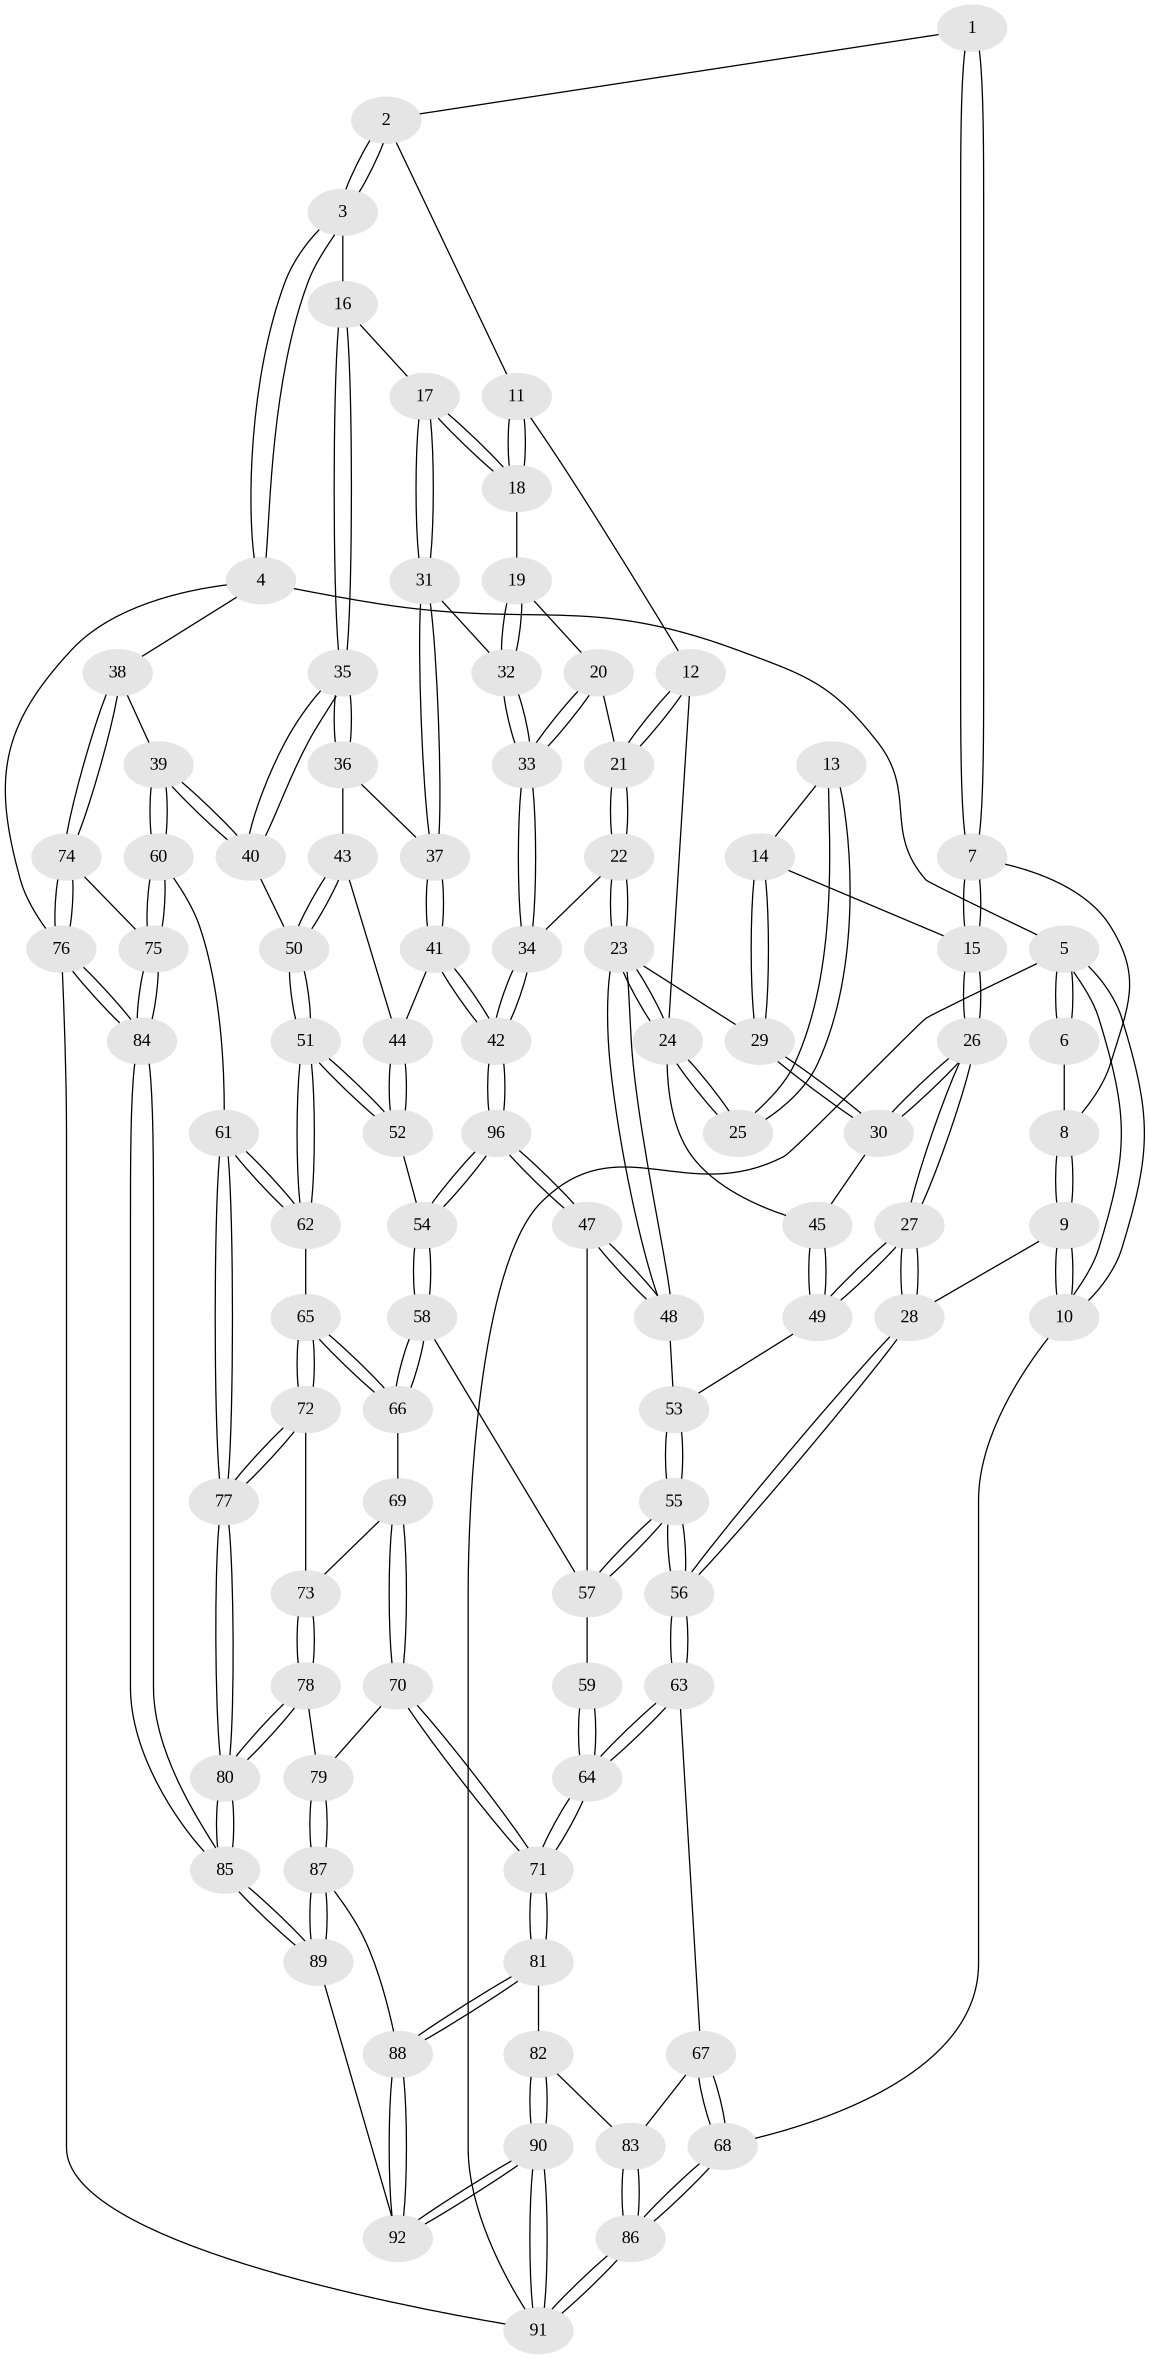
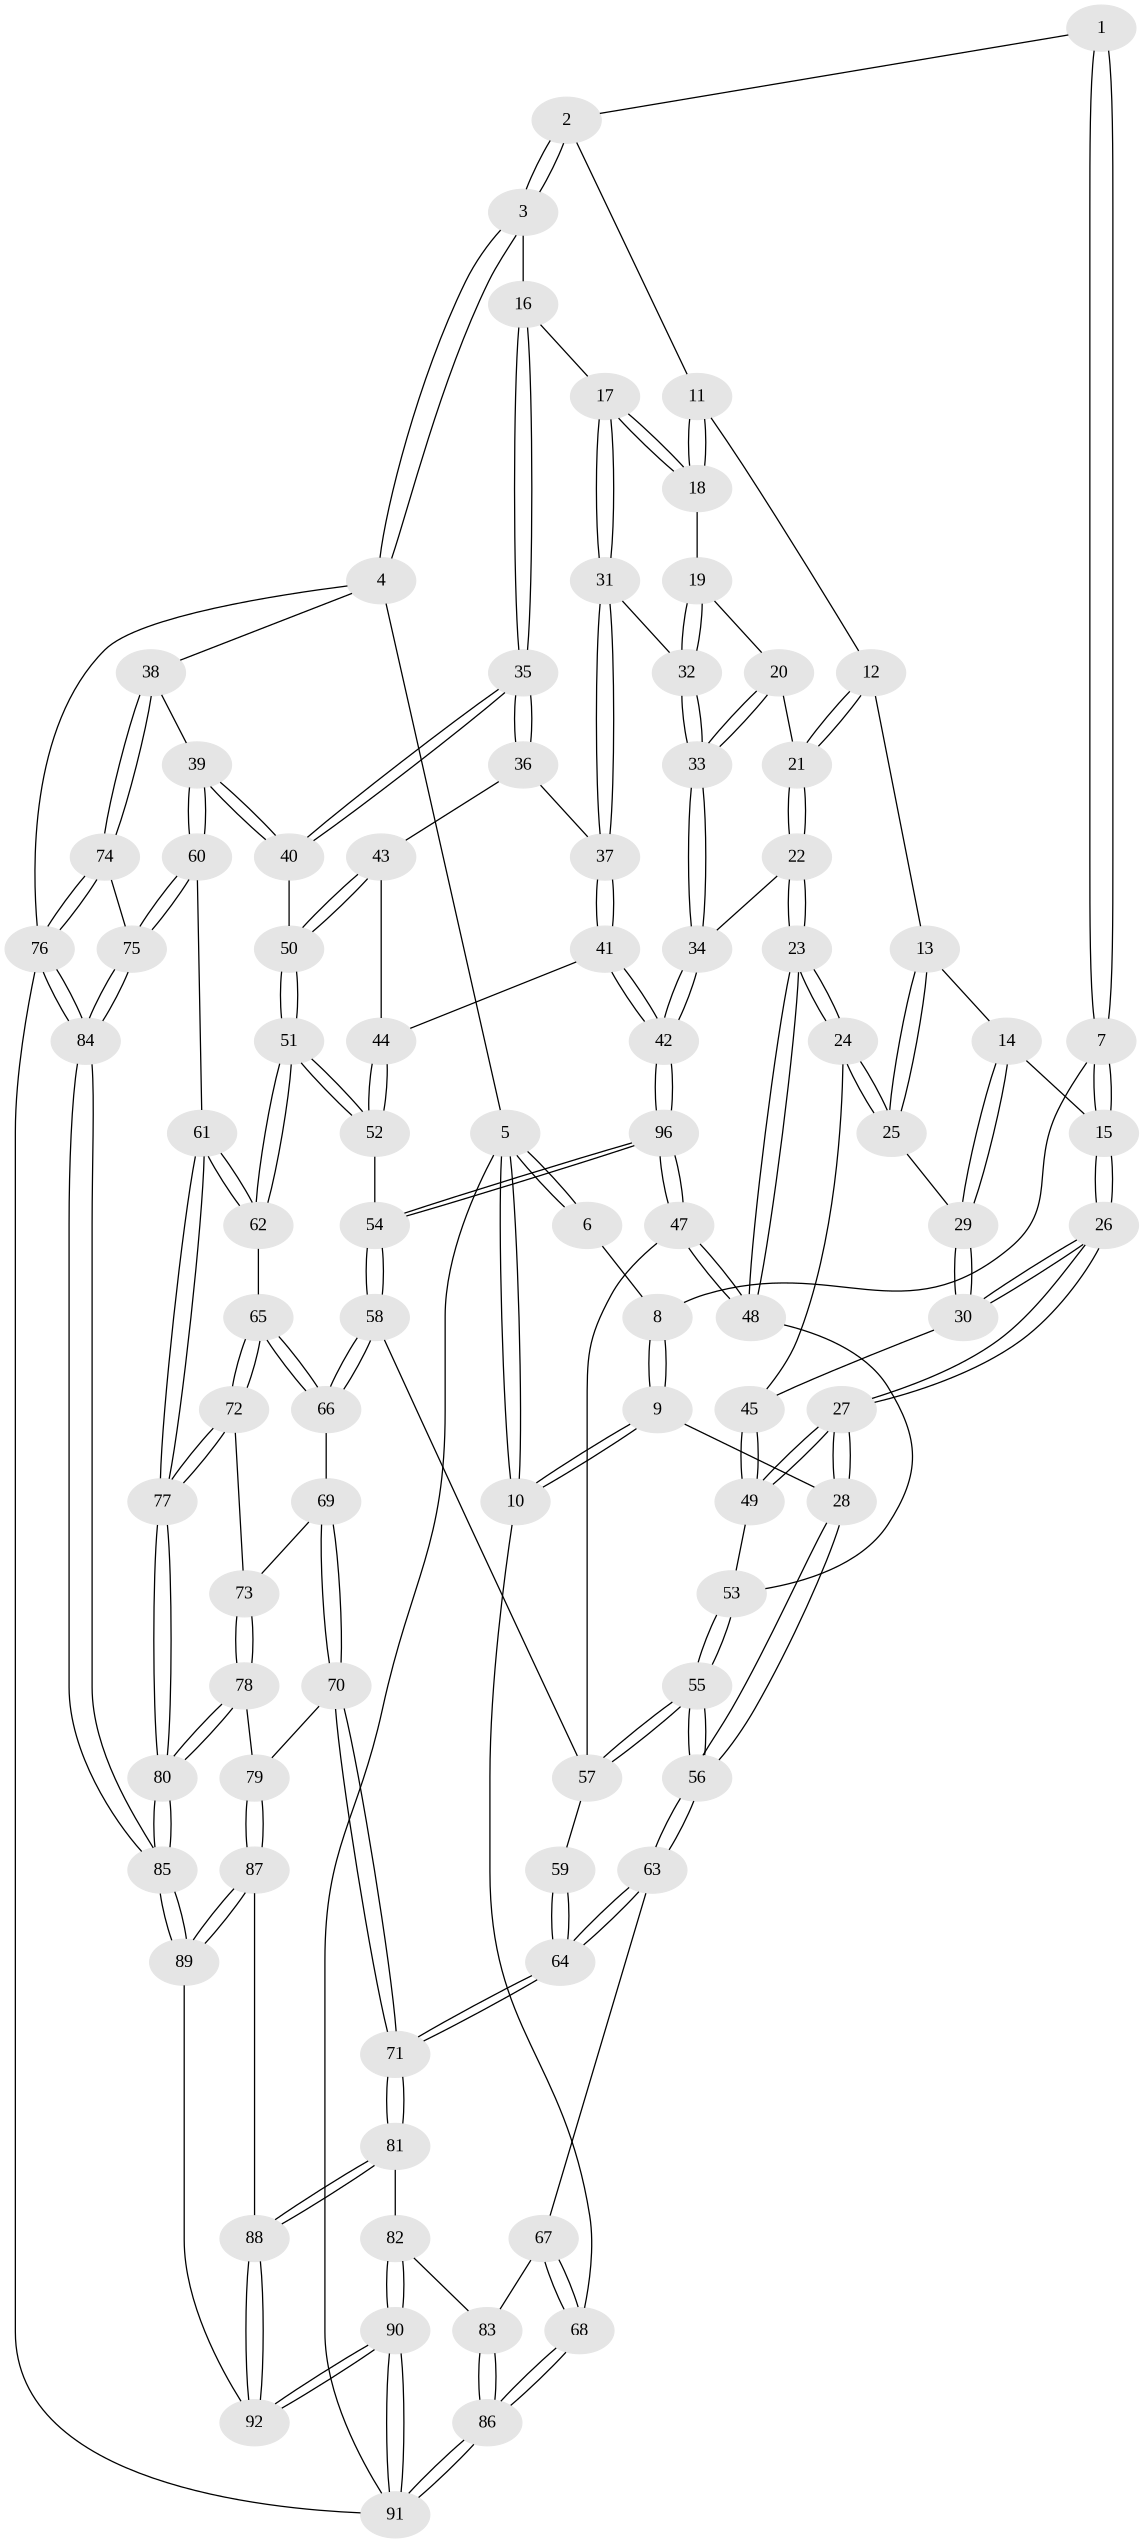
(679, 857) -> (898, 811)
(690, 995) -> (927, 1179)
